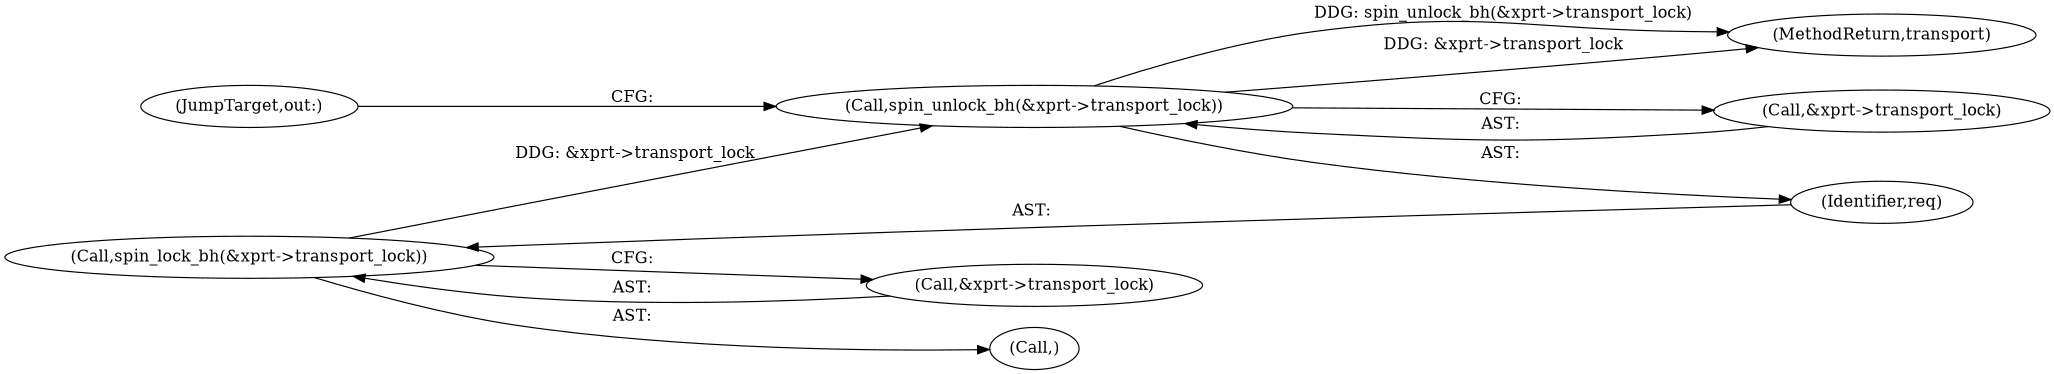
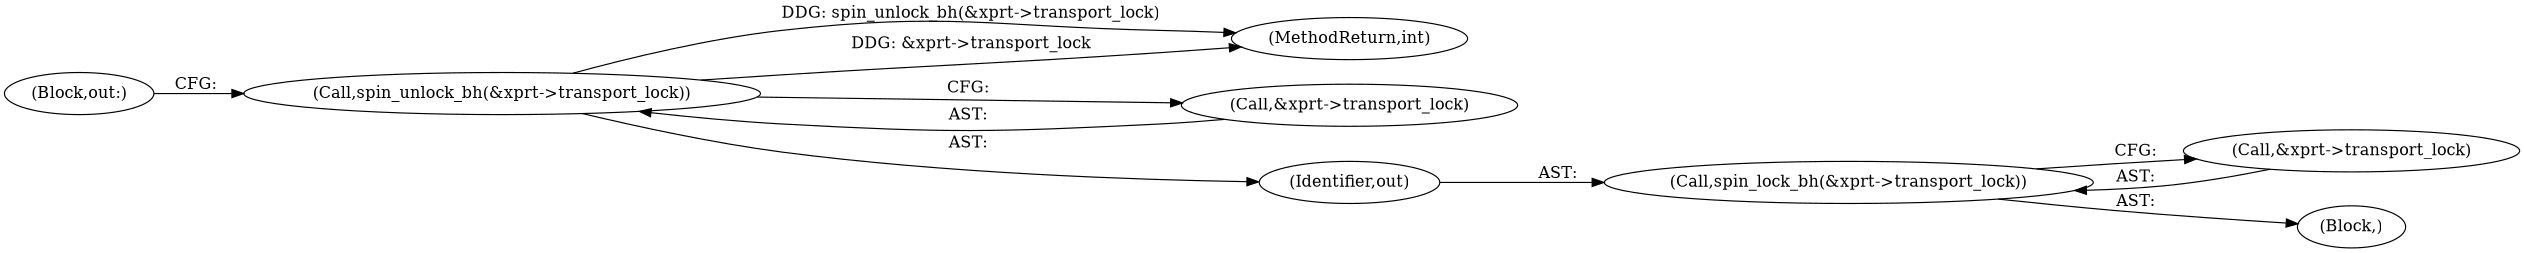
(1882, 35) -> (1350, 39)
(249, 106) -> (79, 94)
(635, 183) -> none
(1882, 202) -> (1350, 182)
(1034, 348) -> (2352, 227)
